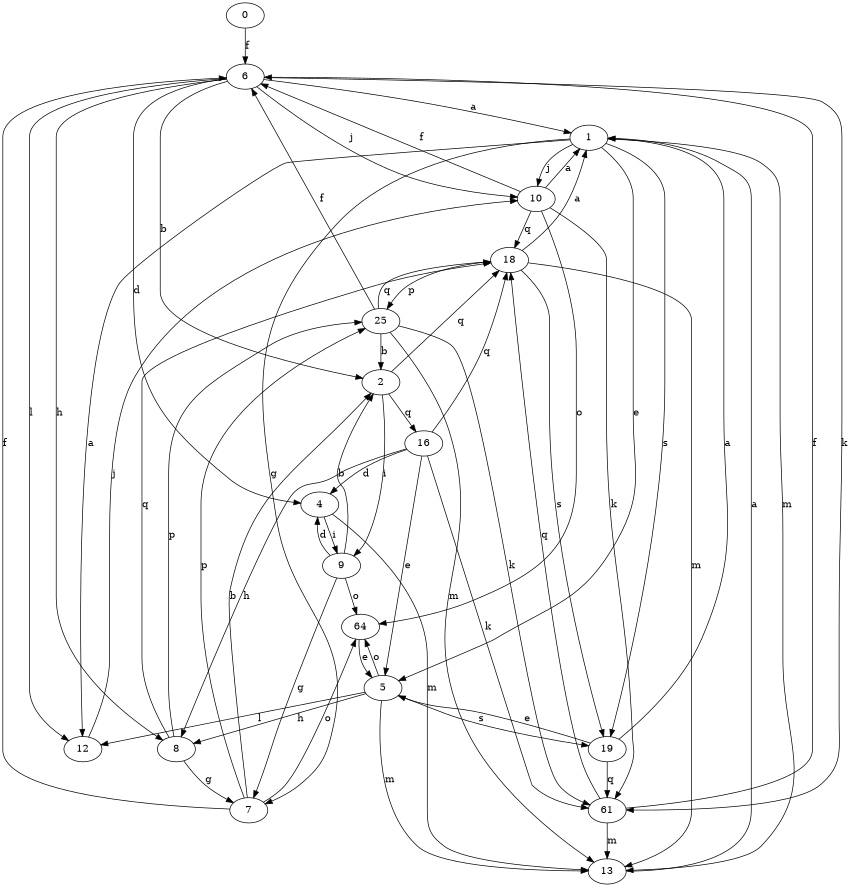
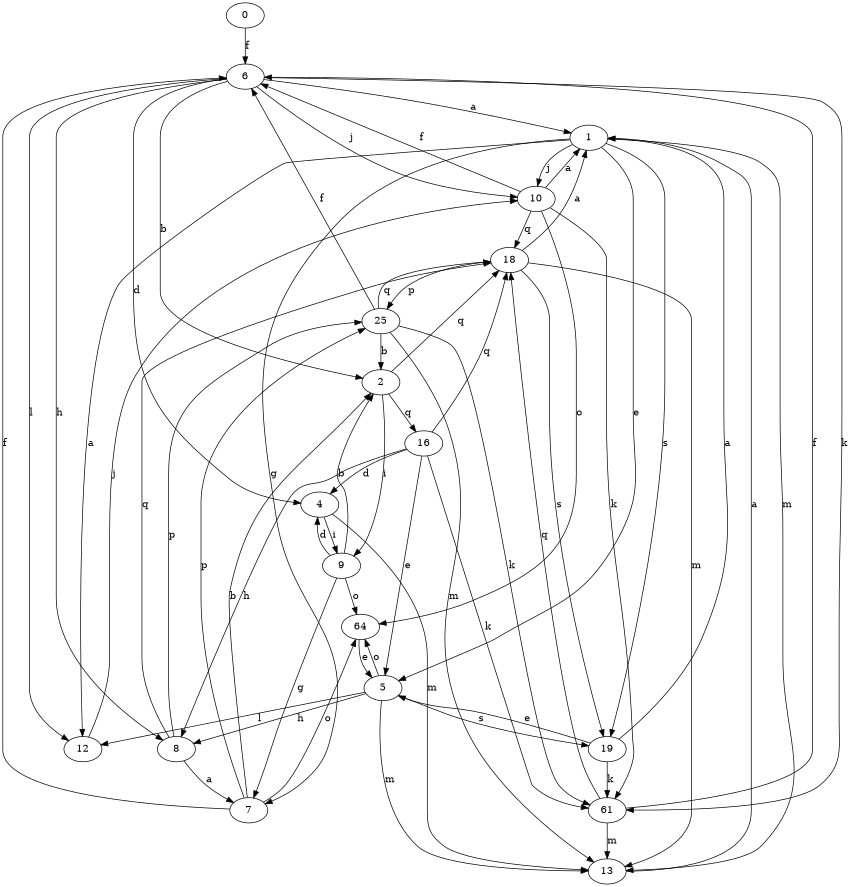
(209, 780) -> (209, 780)
(611, 780) -> (610, 780)
